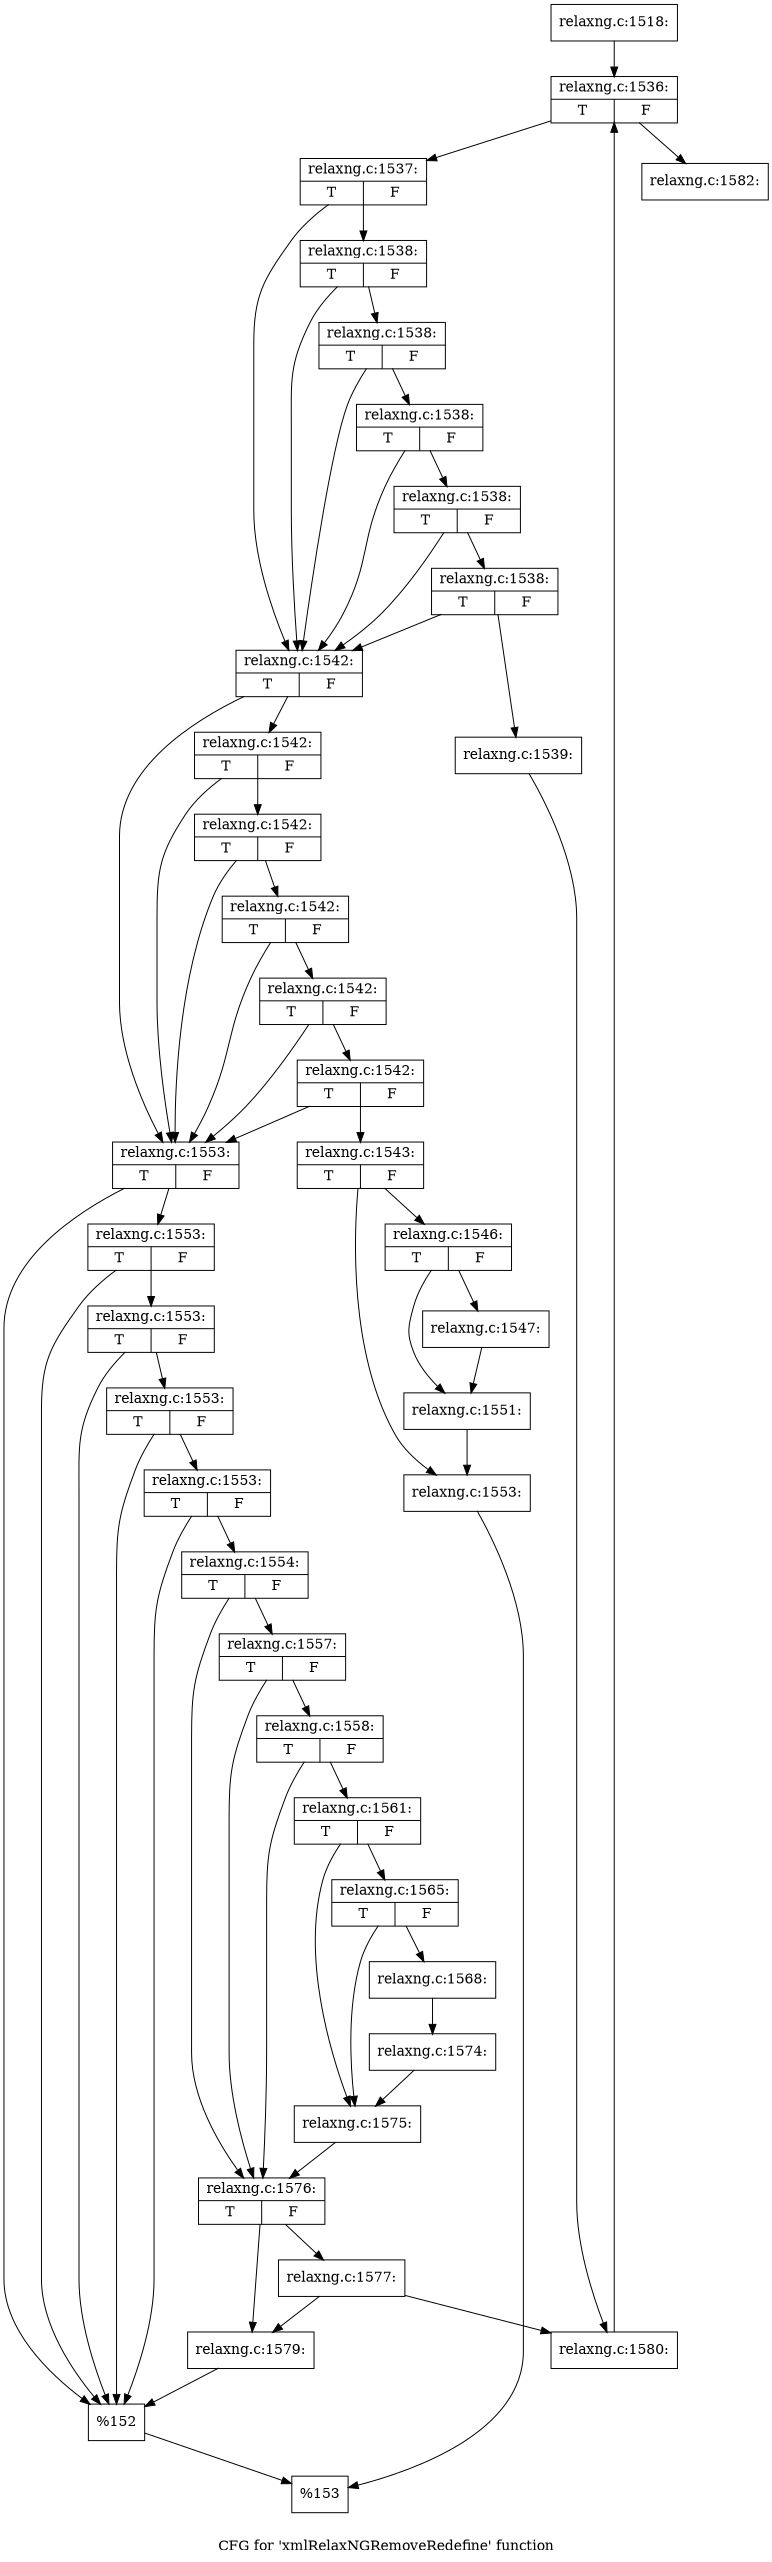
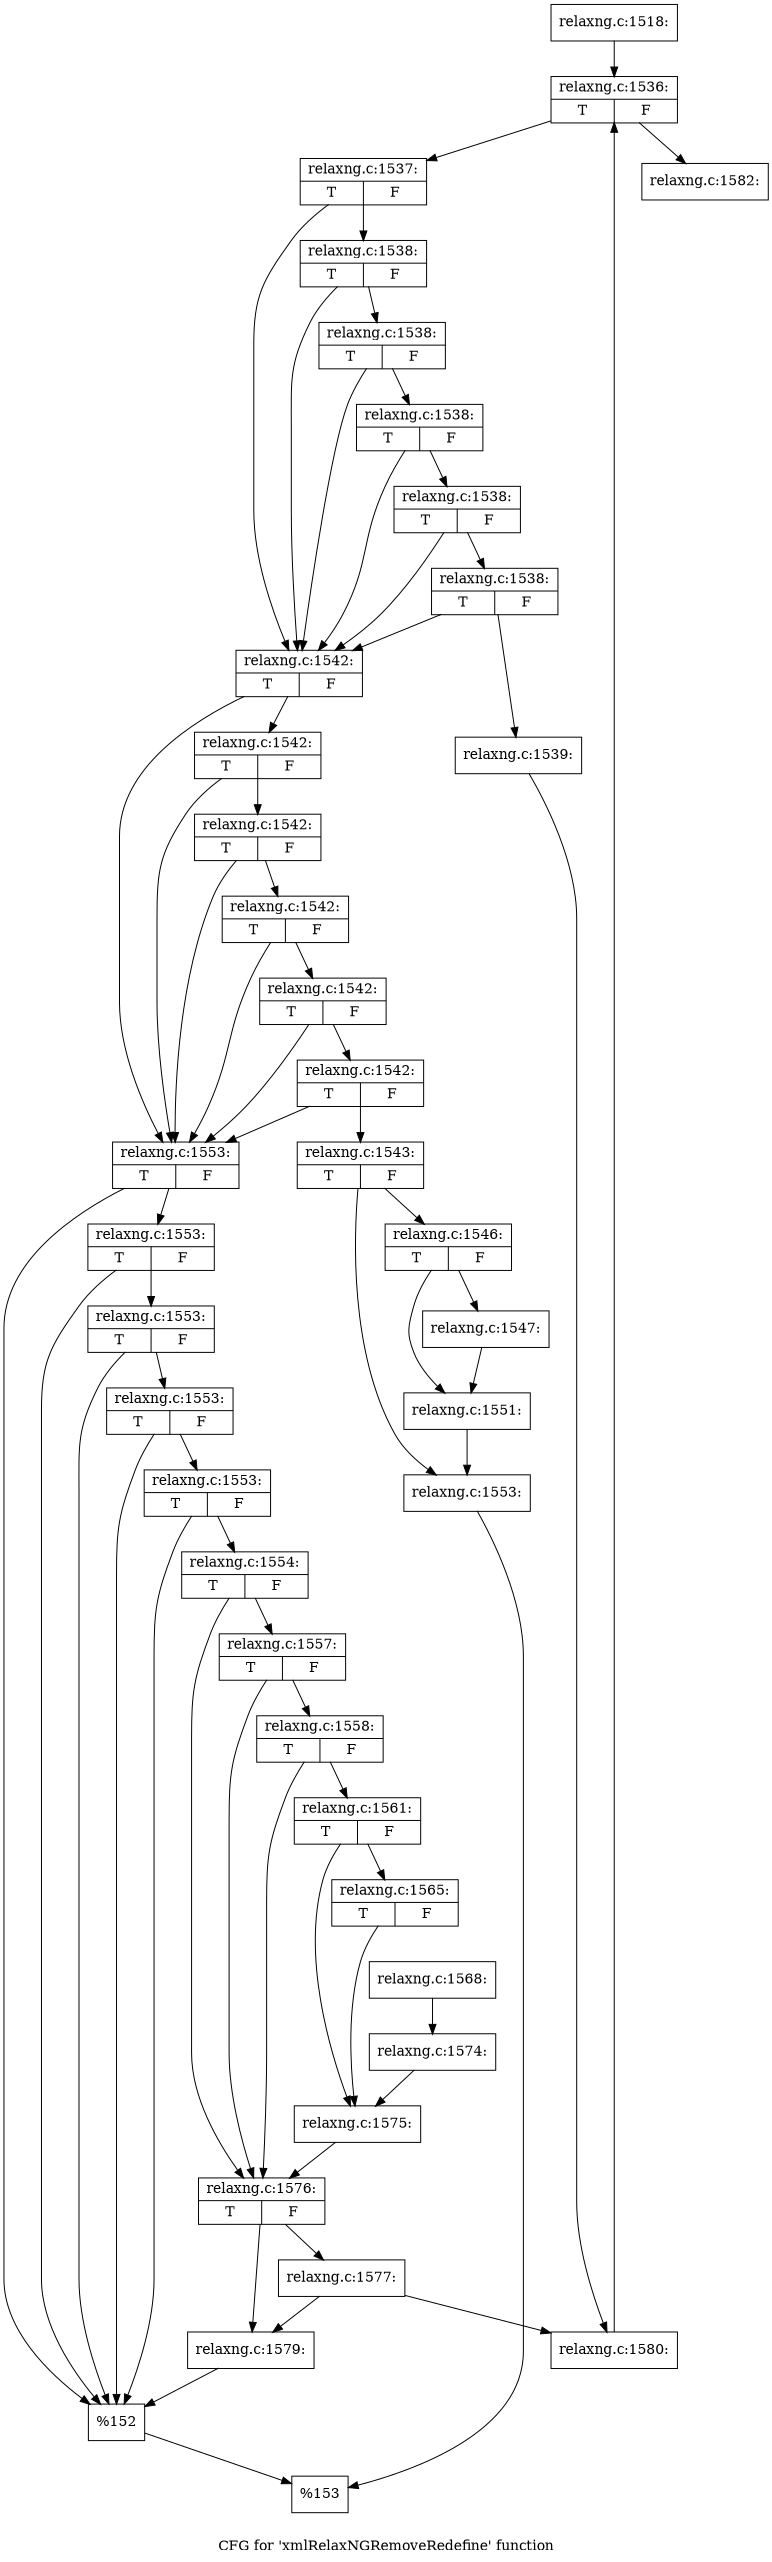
(413, 1939) -> none
